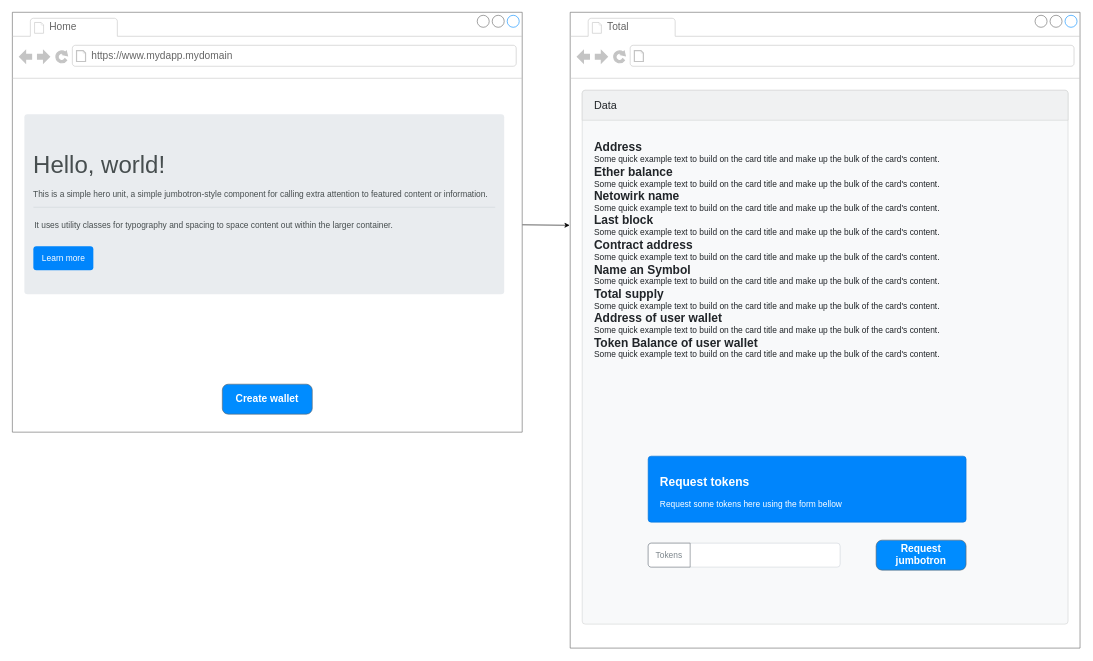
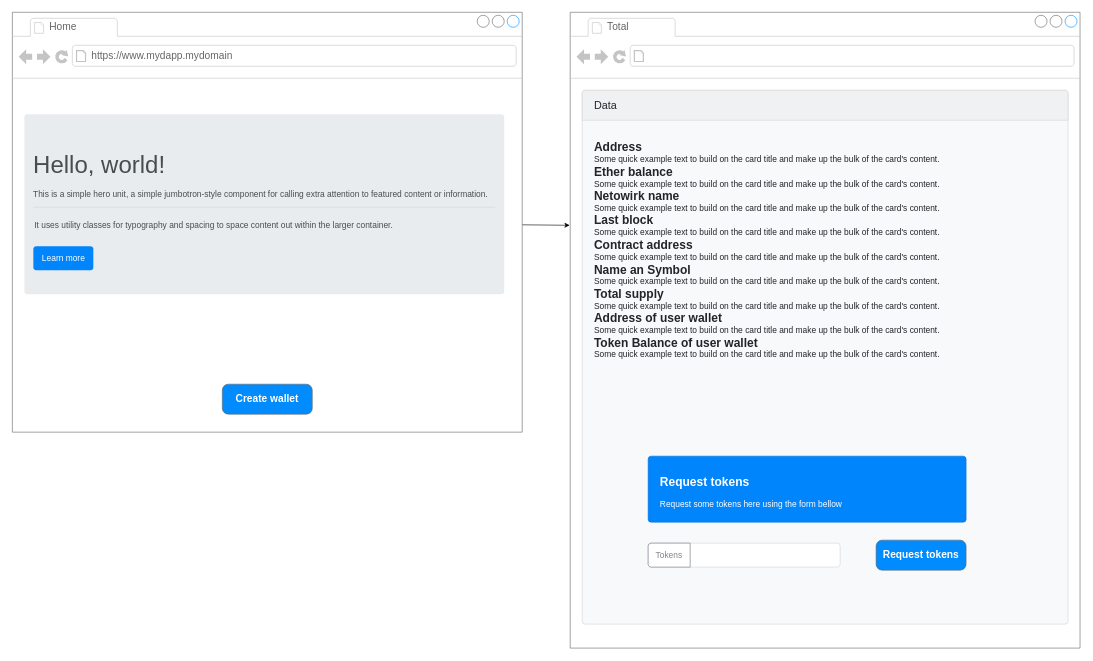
(921, 555) -> (921, 555)
